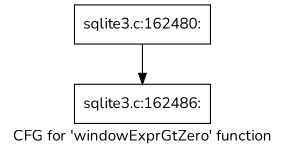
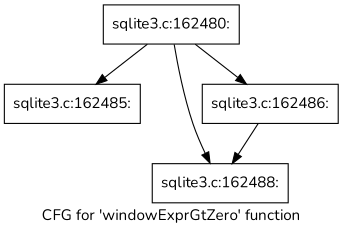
none -> (72, 104)
none -> (220, 183)
